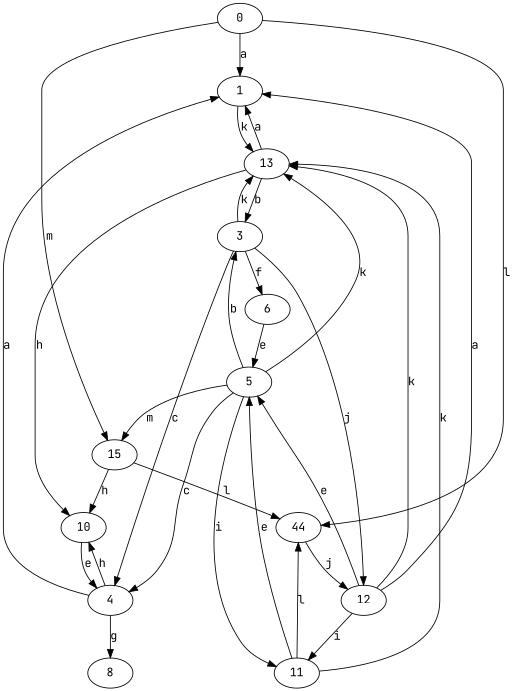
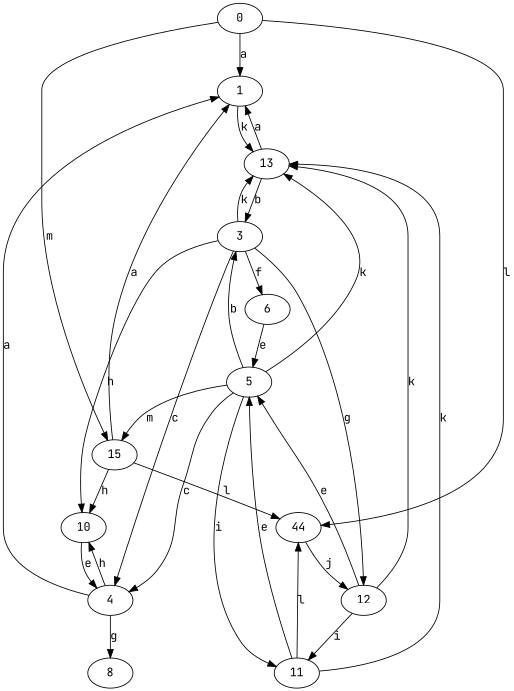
(58, 279) -> (117, 342)
(472, 283) -> (132, 264)
(347, 418) -> (347, 418)
